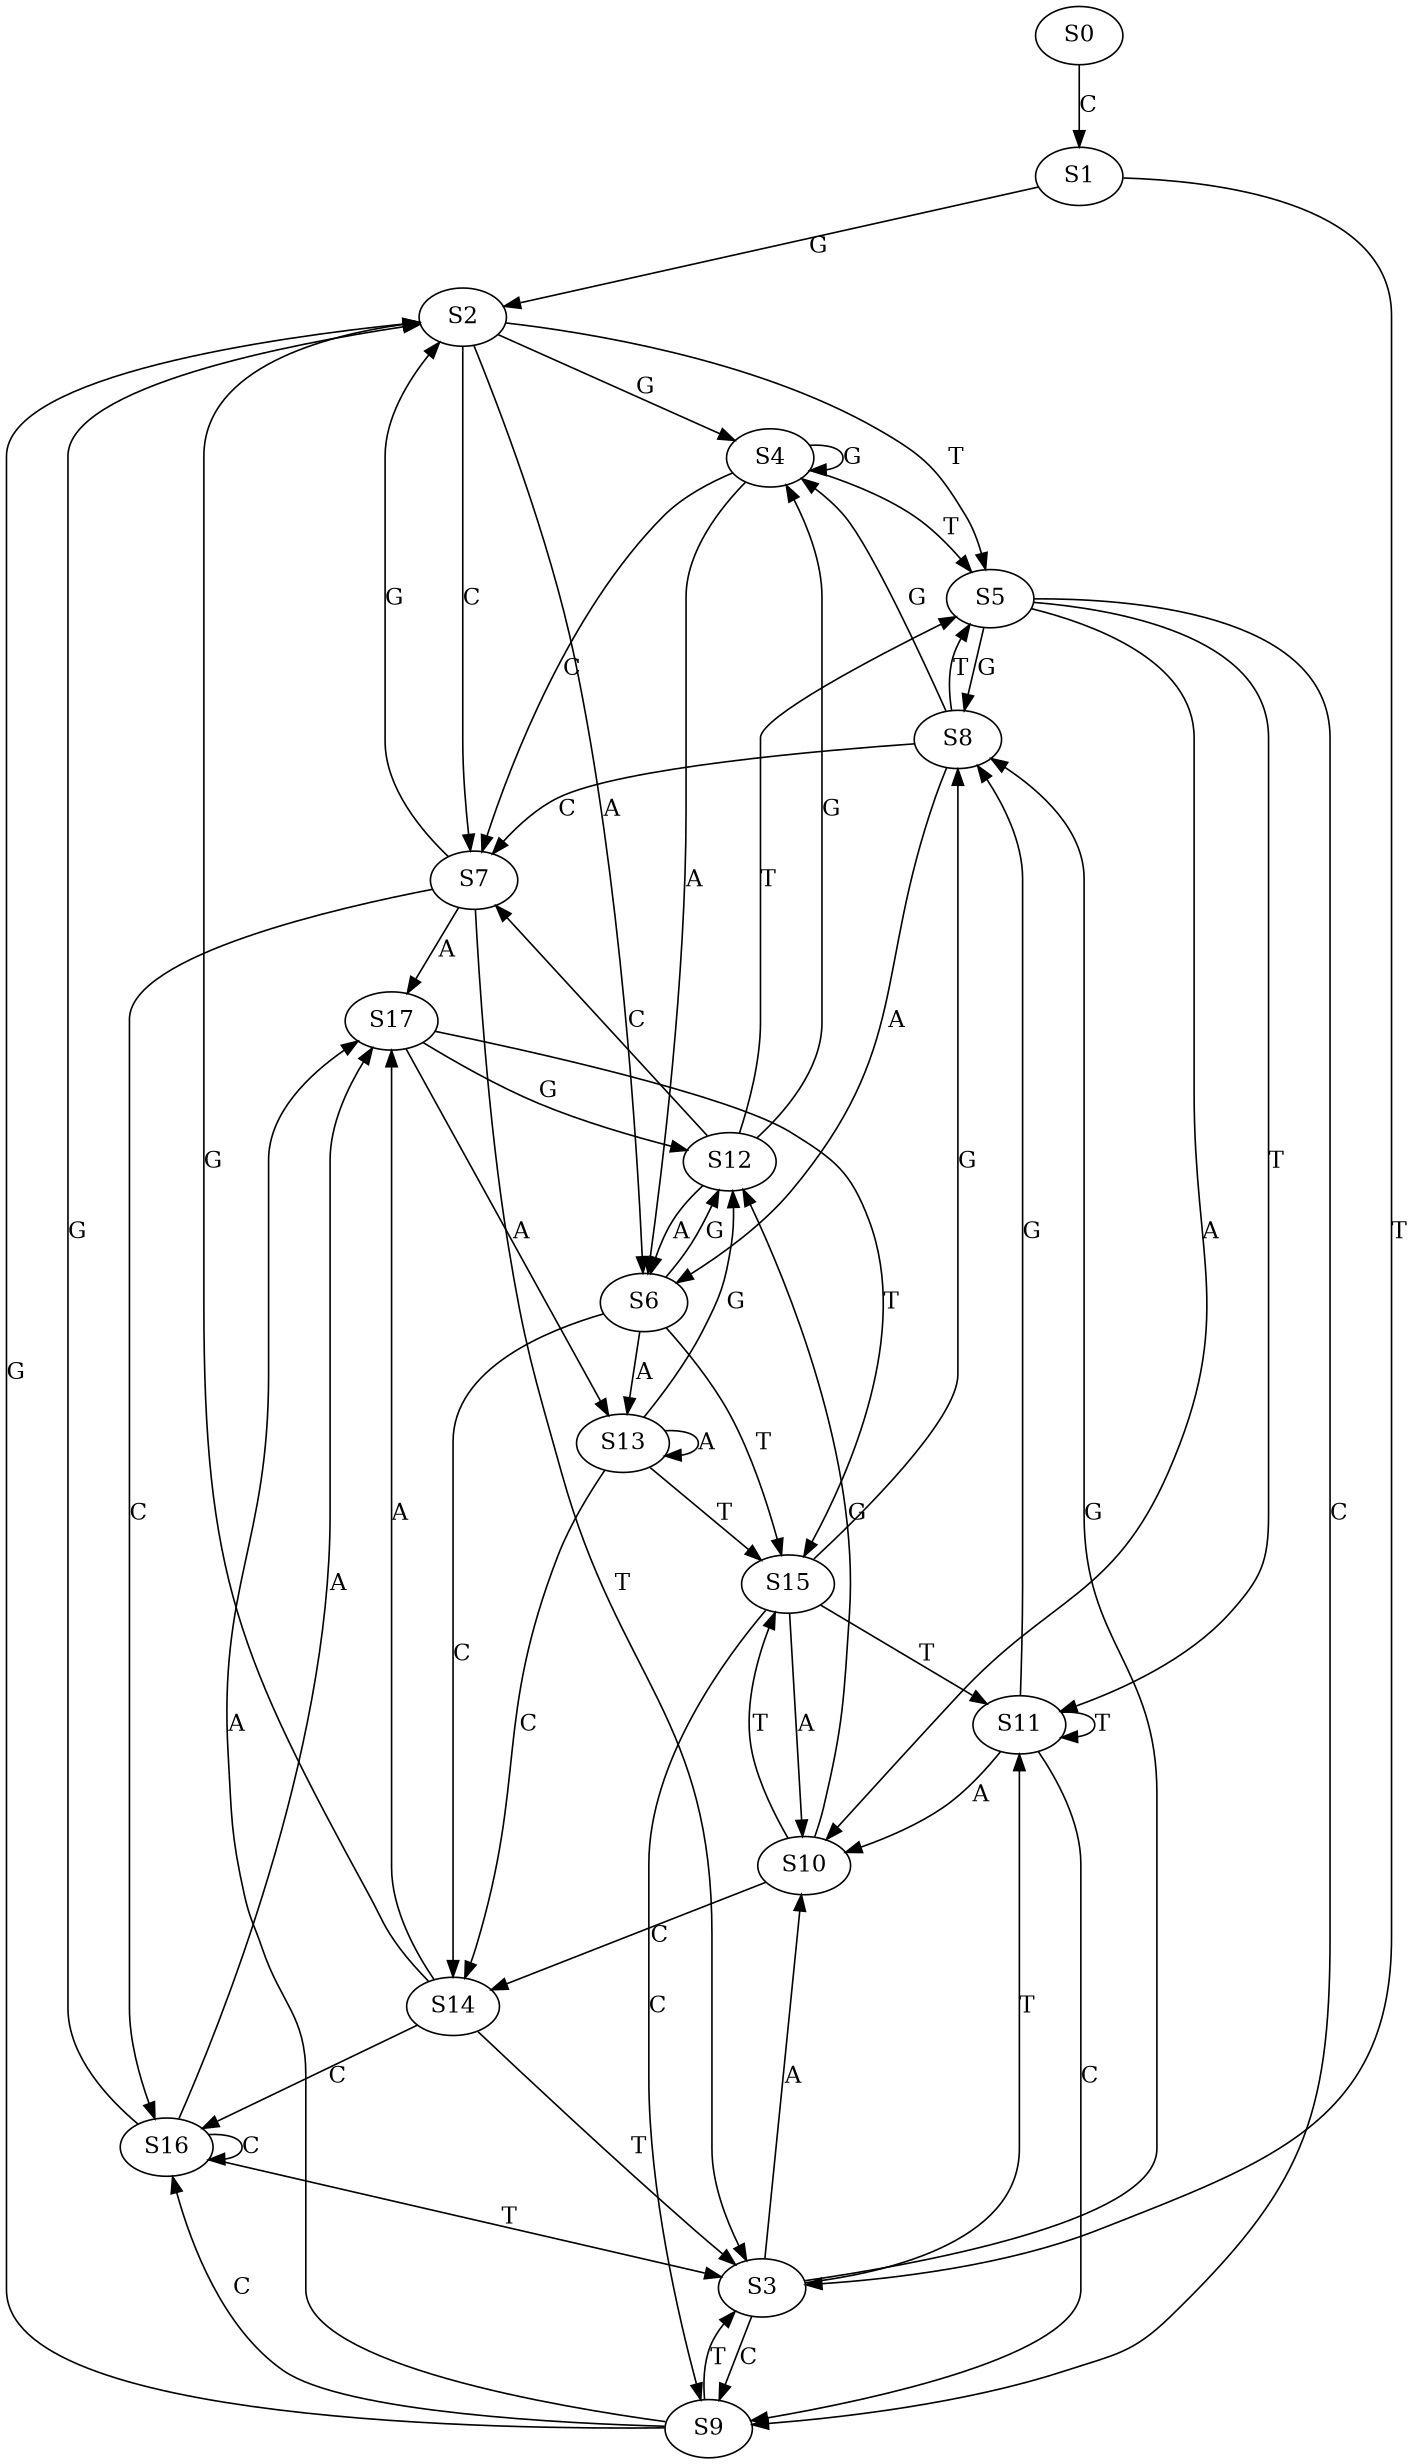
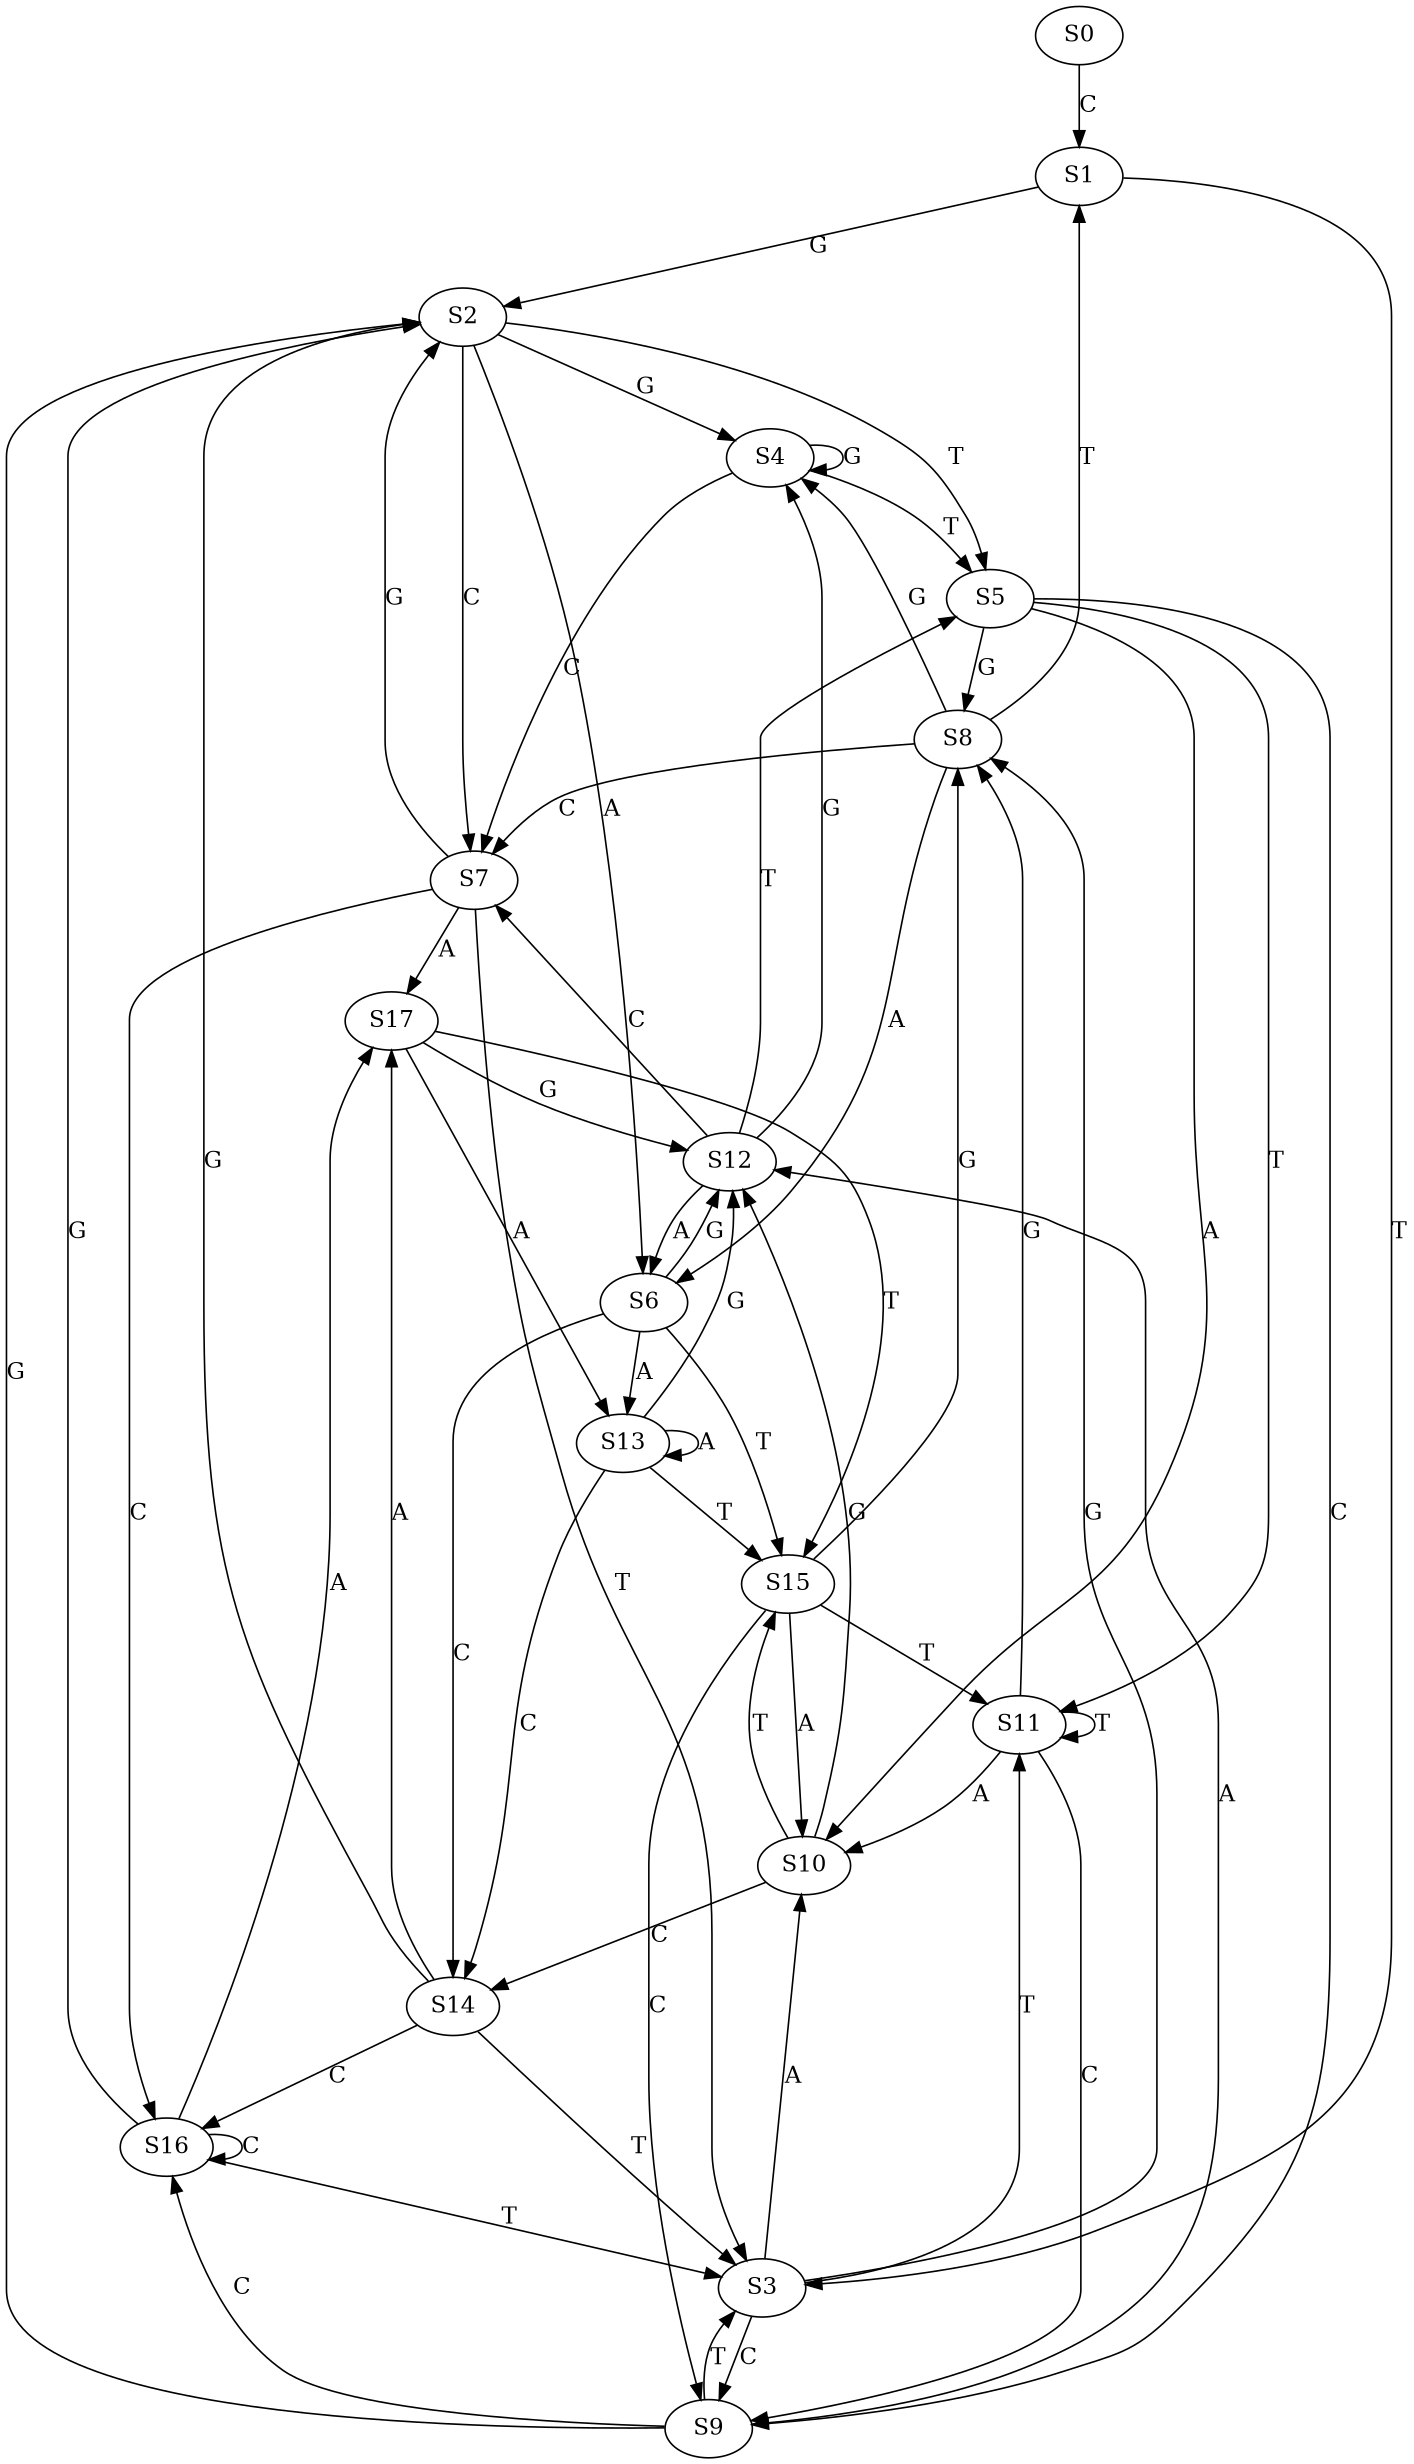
(950, 673) -> (1079, 489)
(685, 862) -> none
(237, 1859) -> (1218, 1810)
